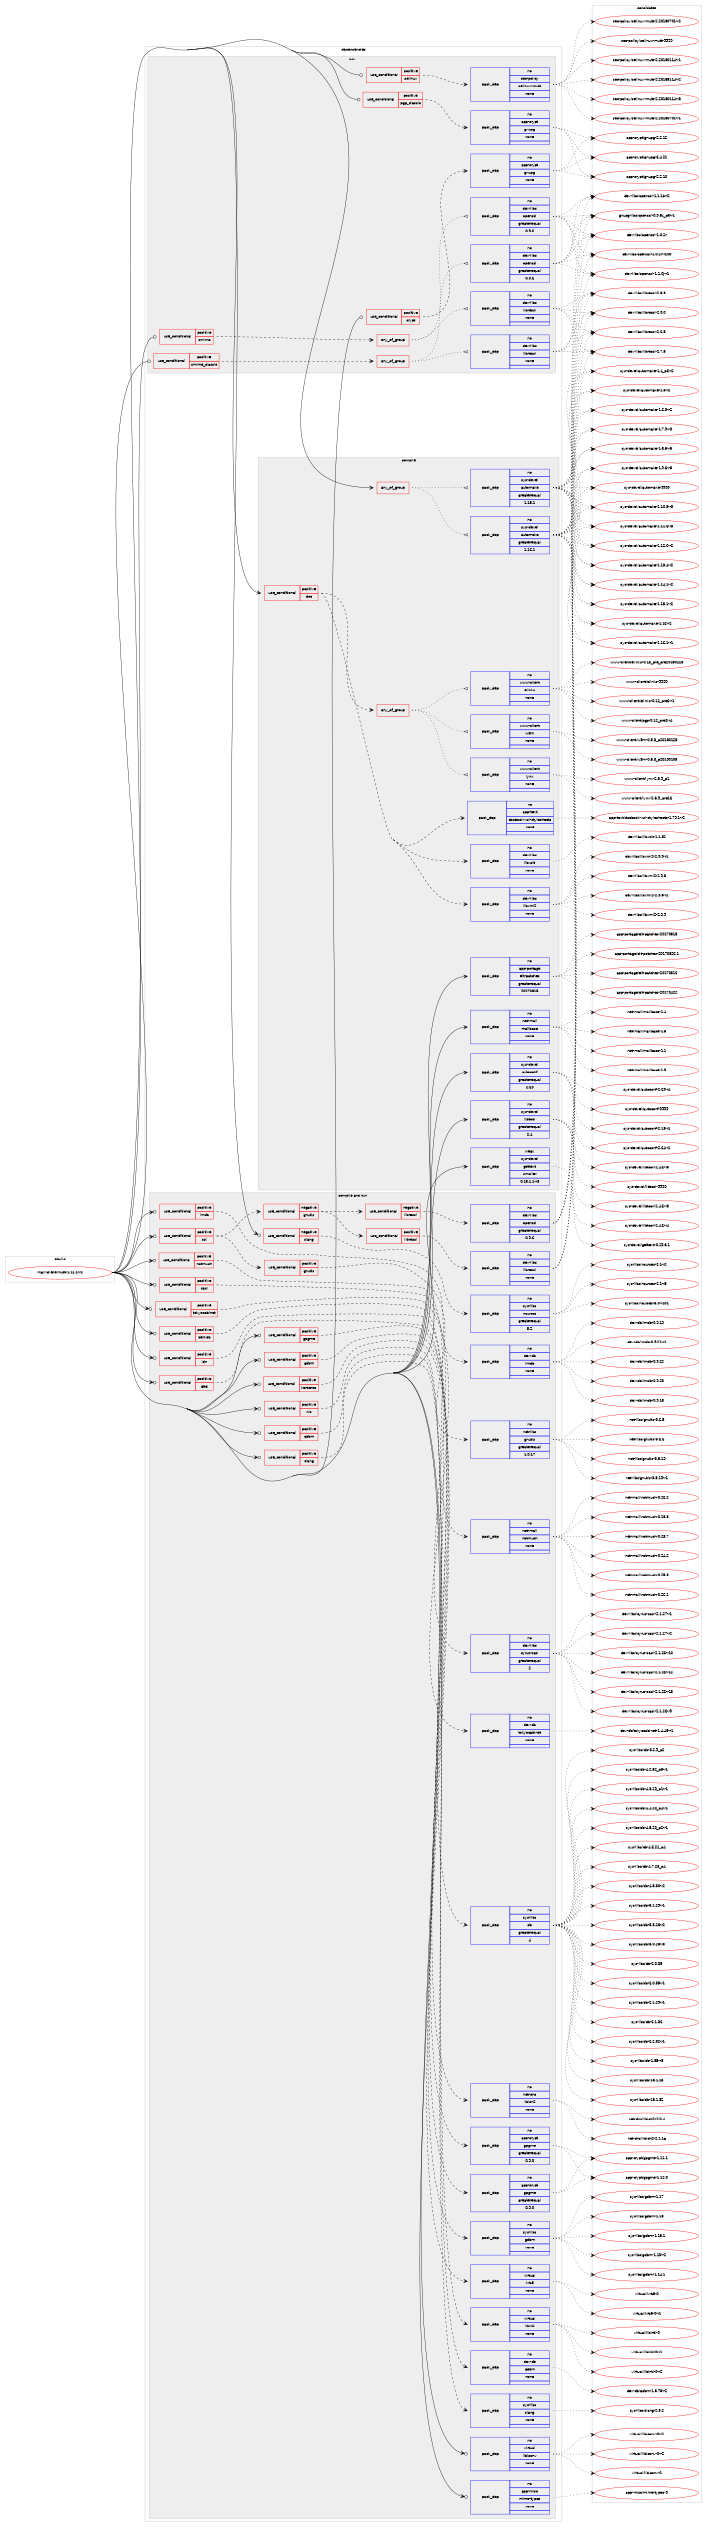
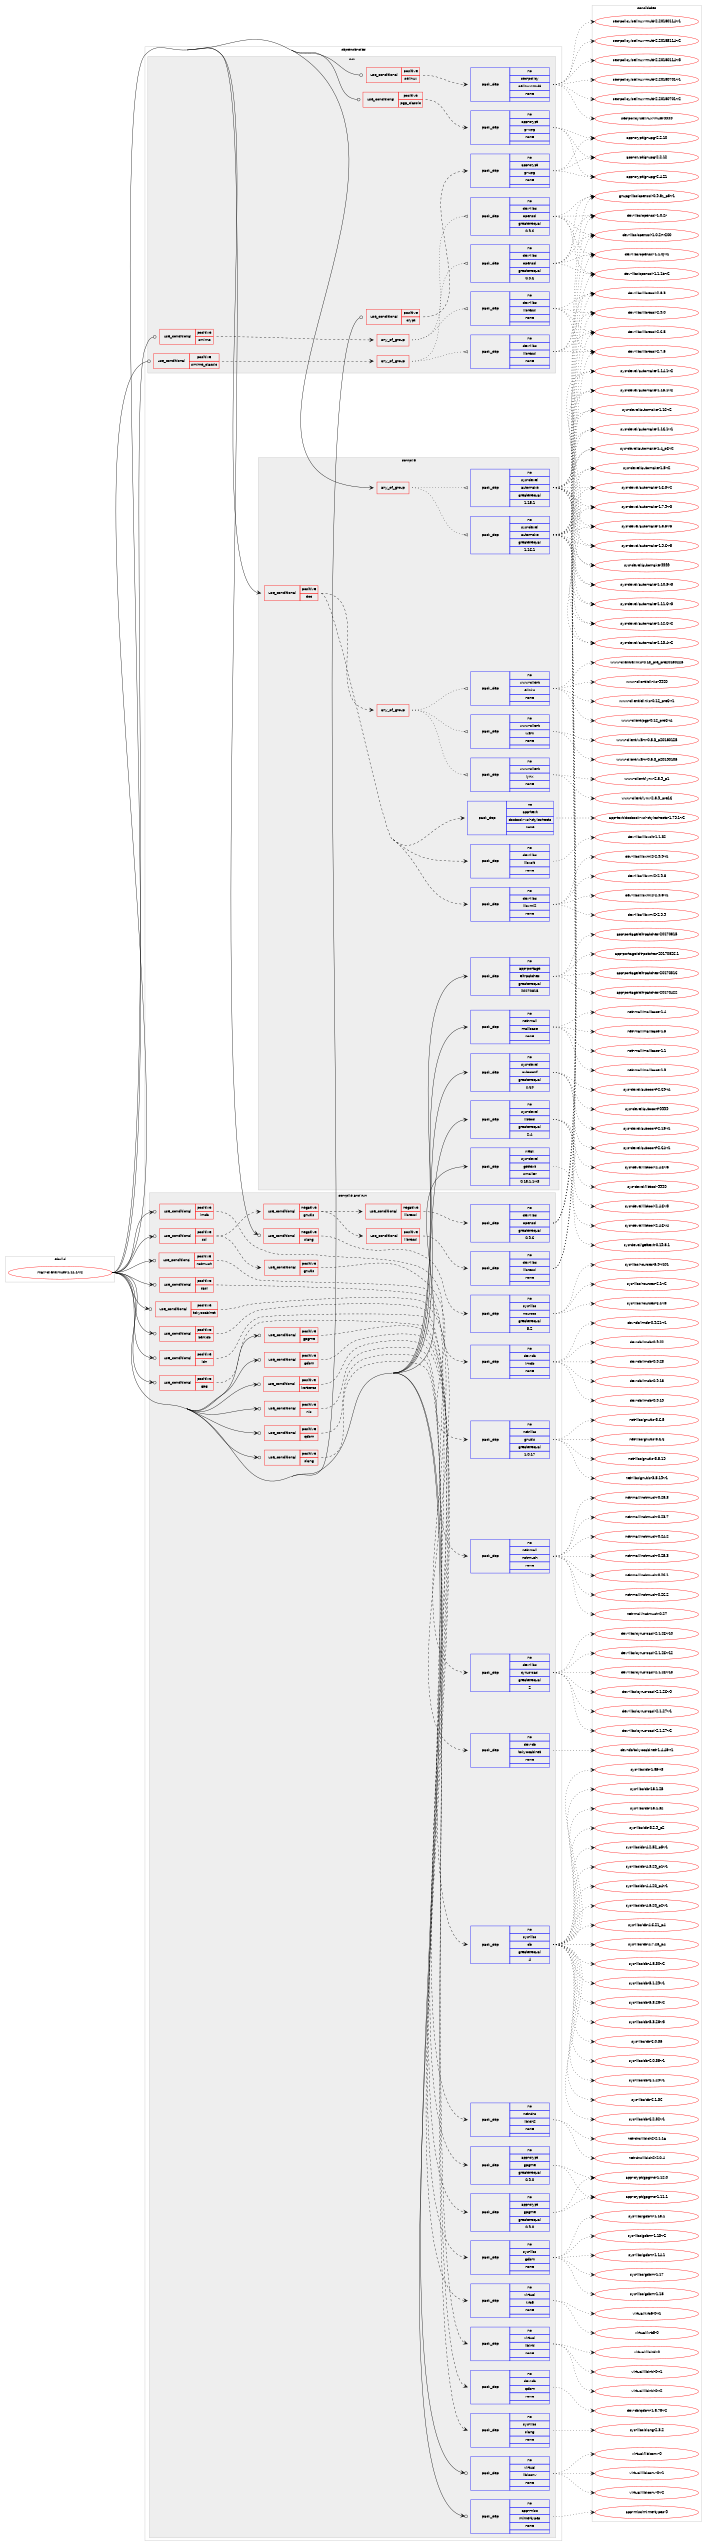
none -> (647, 1614)
(647, 1945) -> (647, 2022)
